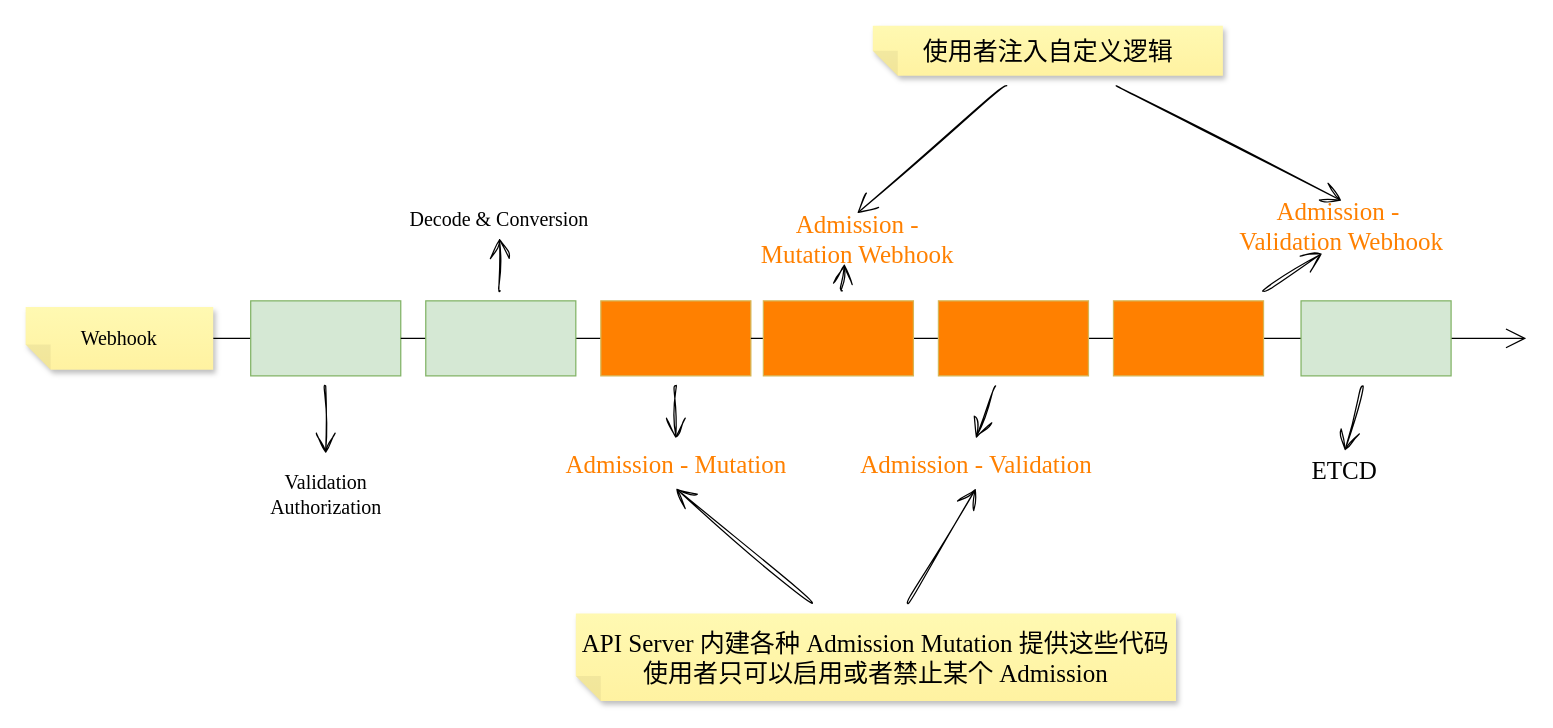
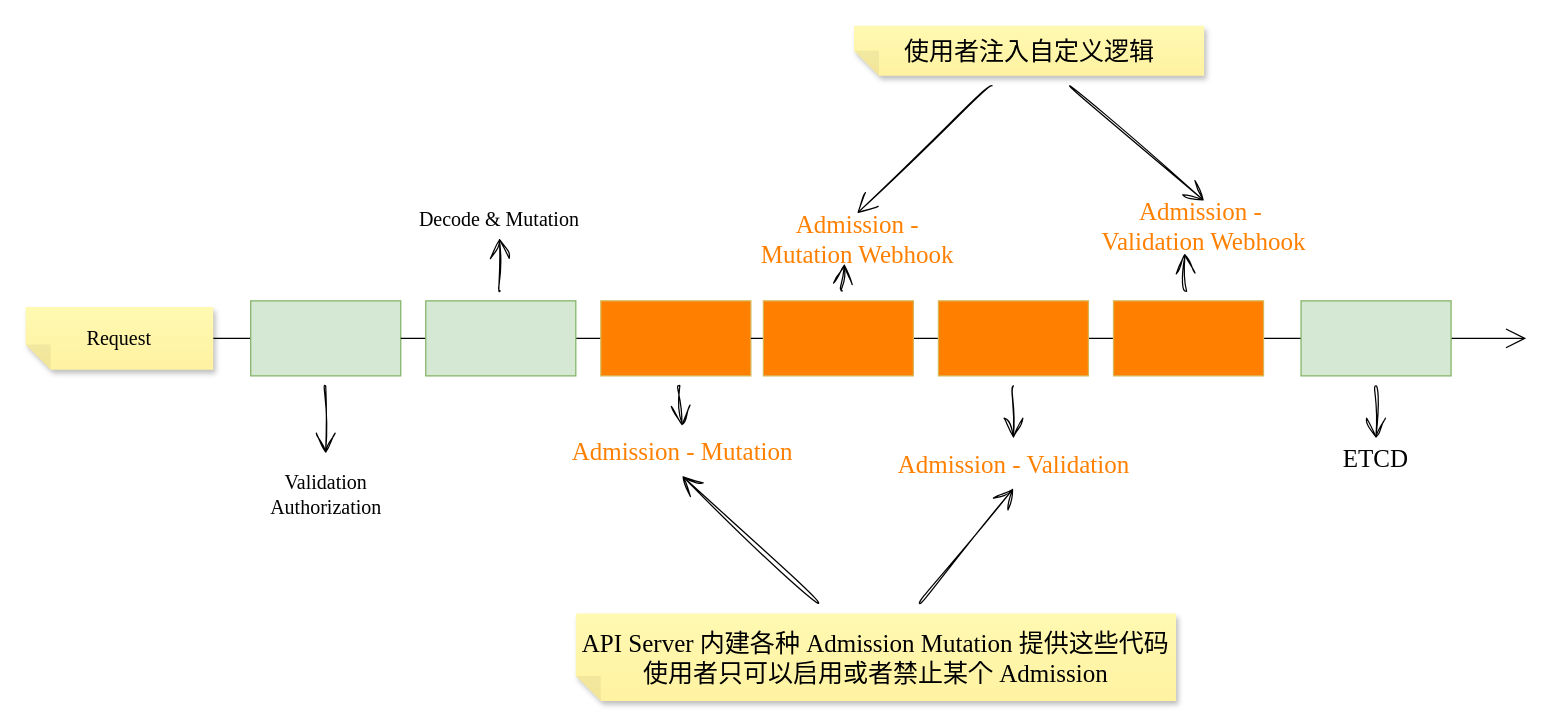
(1048, 51) -> (1029, 51)
(499, 219) -> (499, 219)
(1341, 226) -> (1204, 226)
(119, 338) -> (119, 338)
(676, 463) -> (682, 451)
(976, 463) -> (1013, 463)
(1344, 469) -> (1376, 457)
